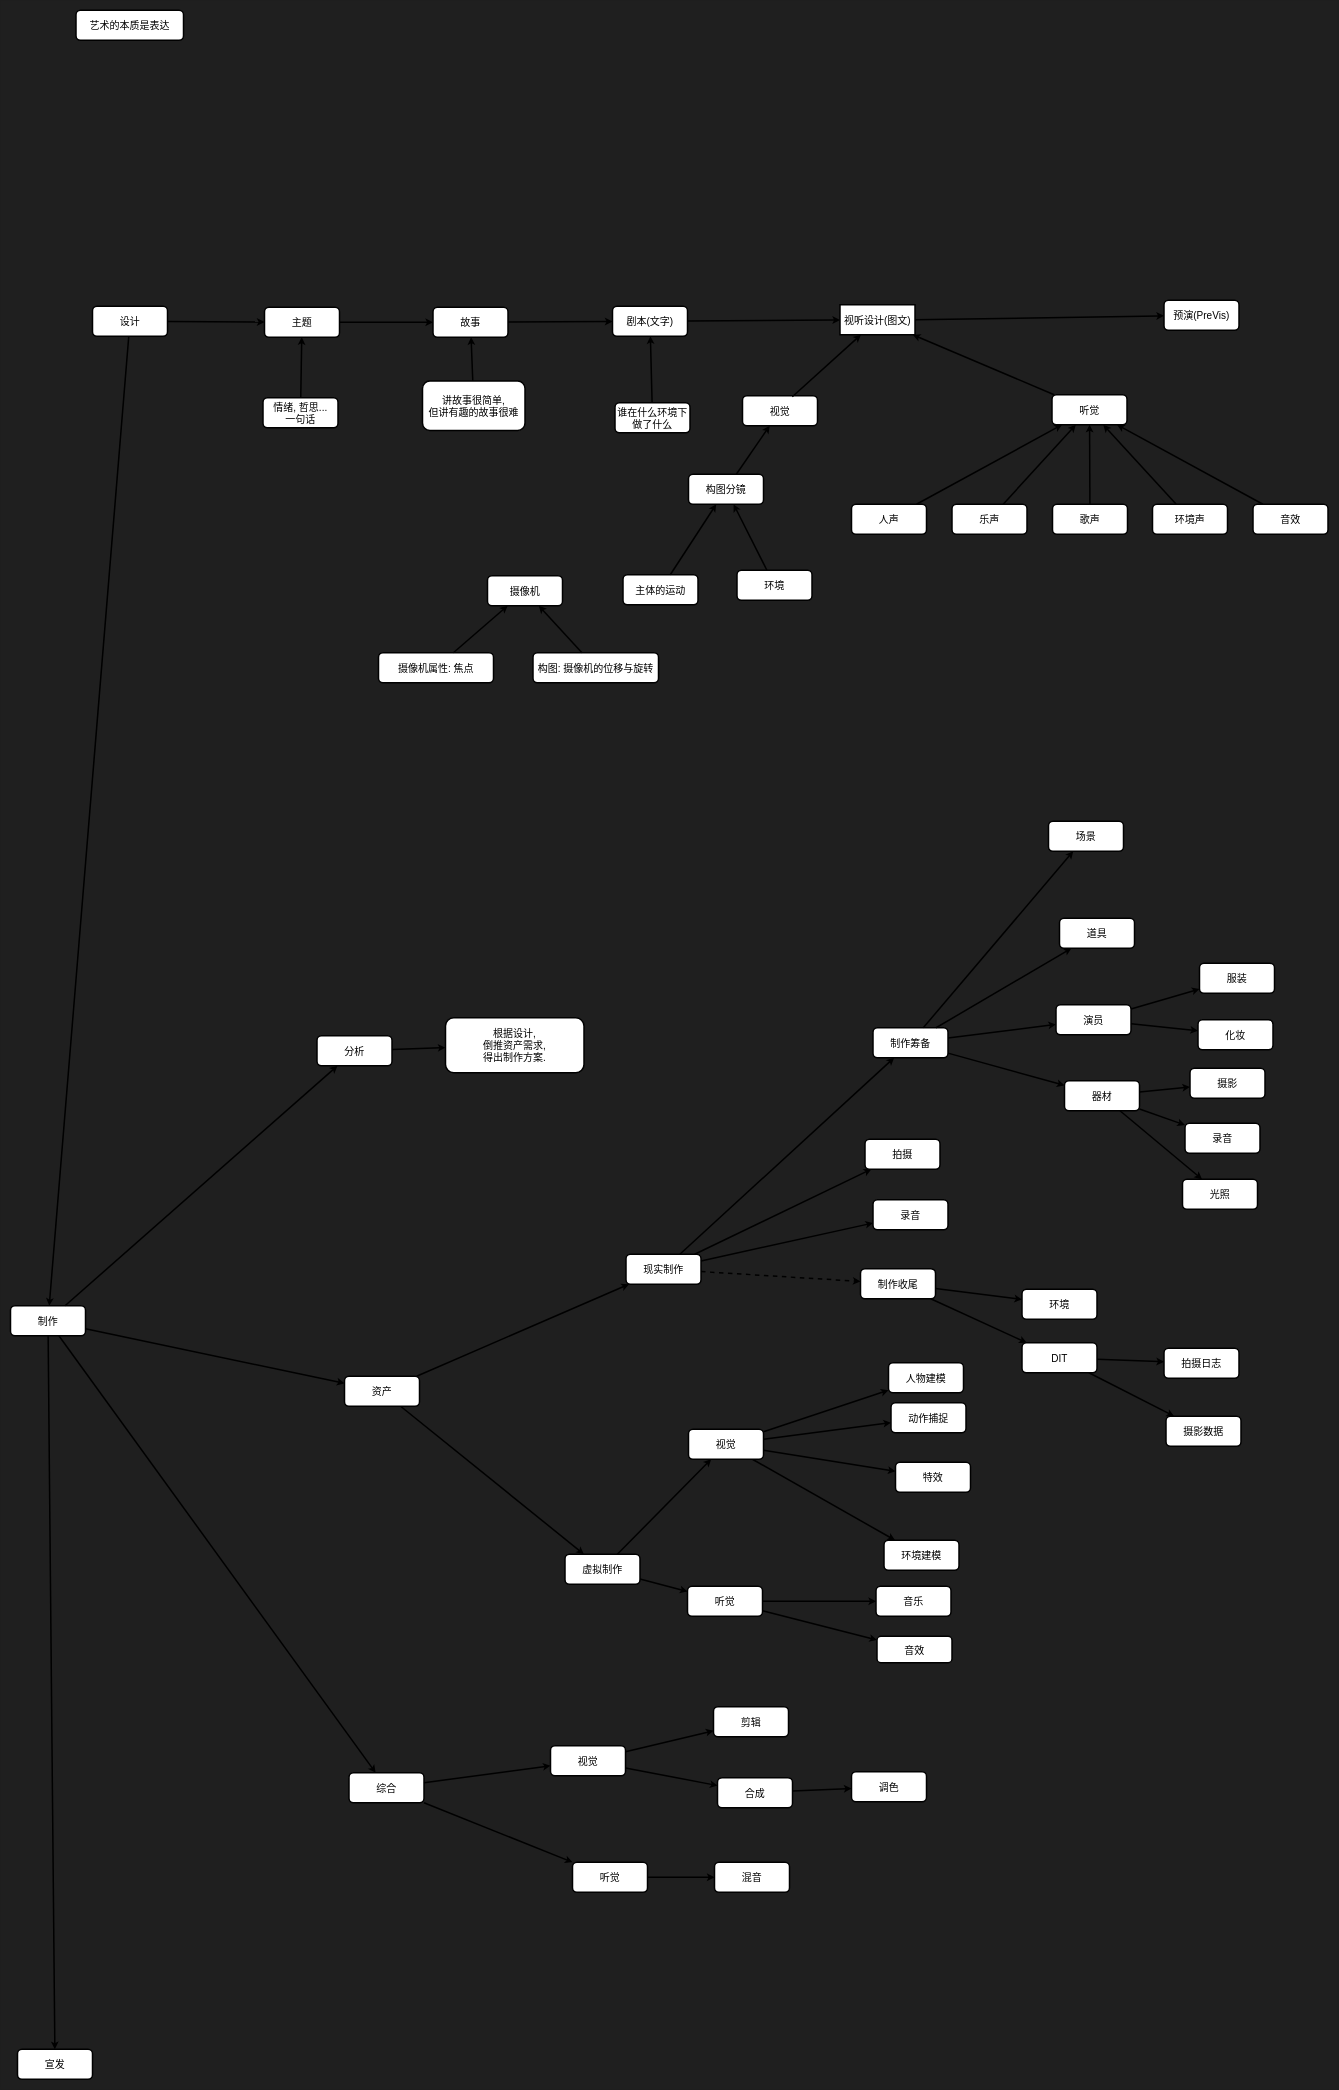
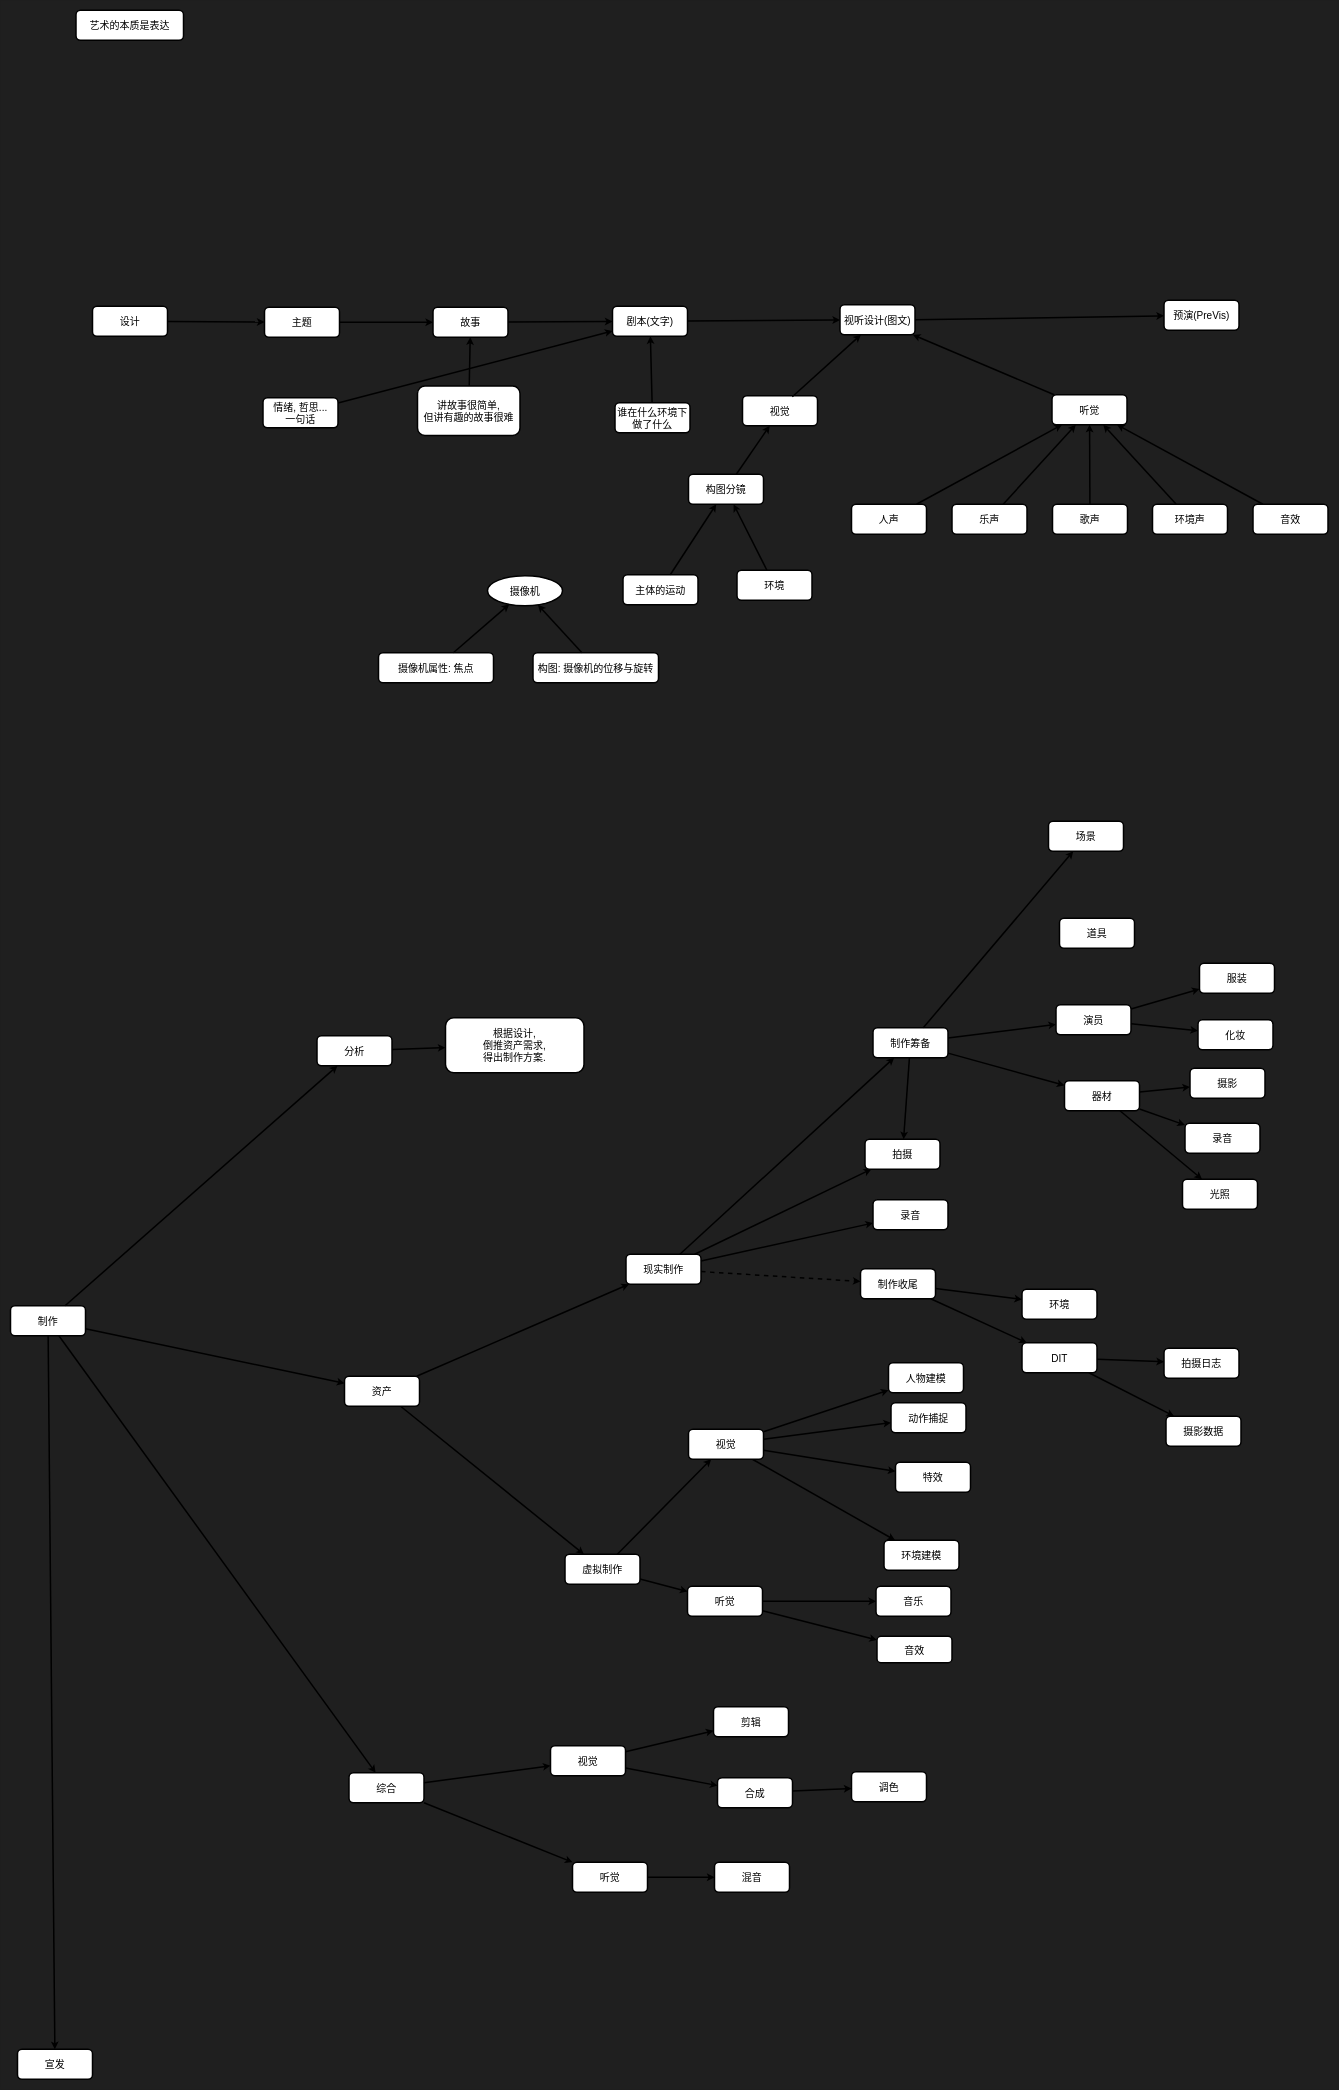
(877, 320) -> (877, 320)
(301, 371) -> (426, 380)
(474, 406) -> (469, 411)
(525, 591) -> (525, 591)
(89, 818) -> none
(1001, 990) -> (906, 1096)
